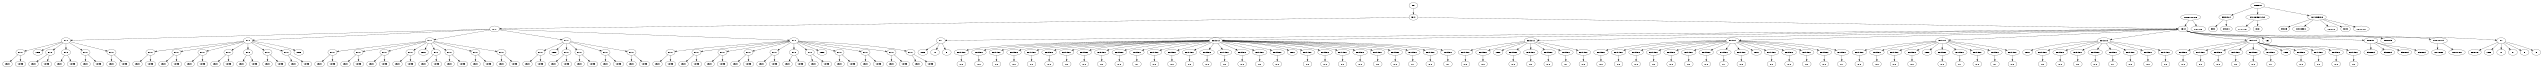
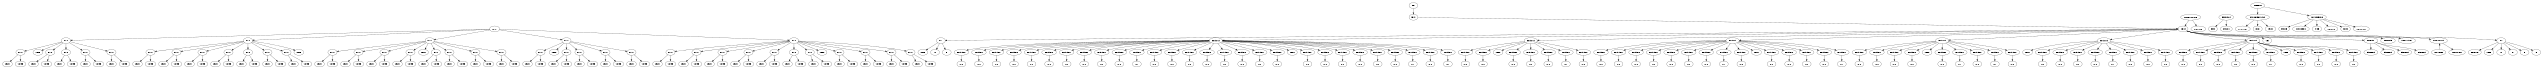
(2243, 11) -> none
(955, 23) -> none
none -> (2270, 29)
none -> (2317, 29)
none -> (2407, 41)
(2438, 46) -> (2440, 47)
